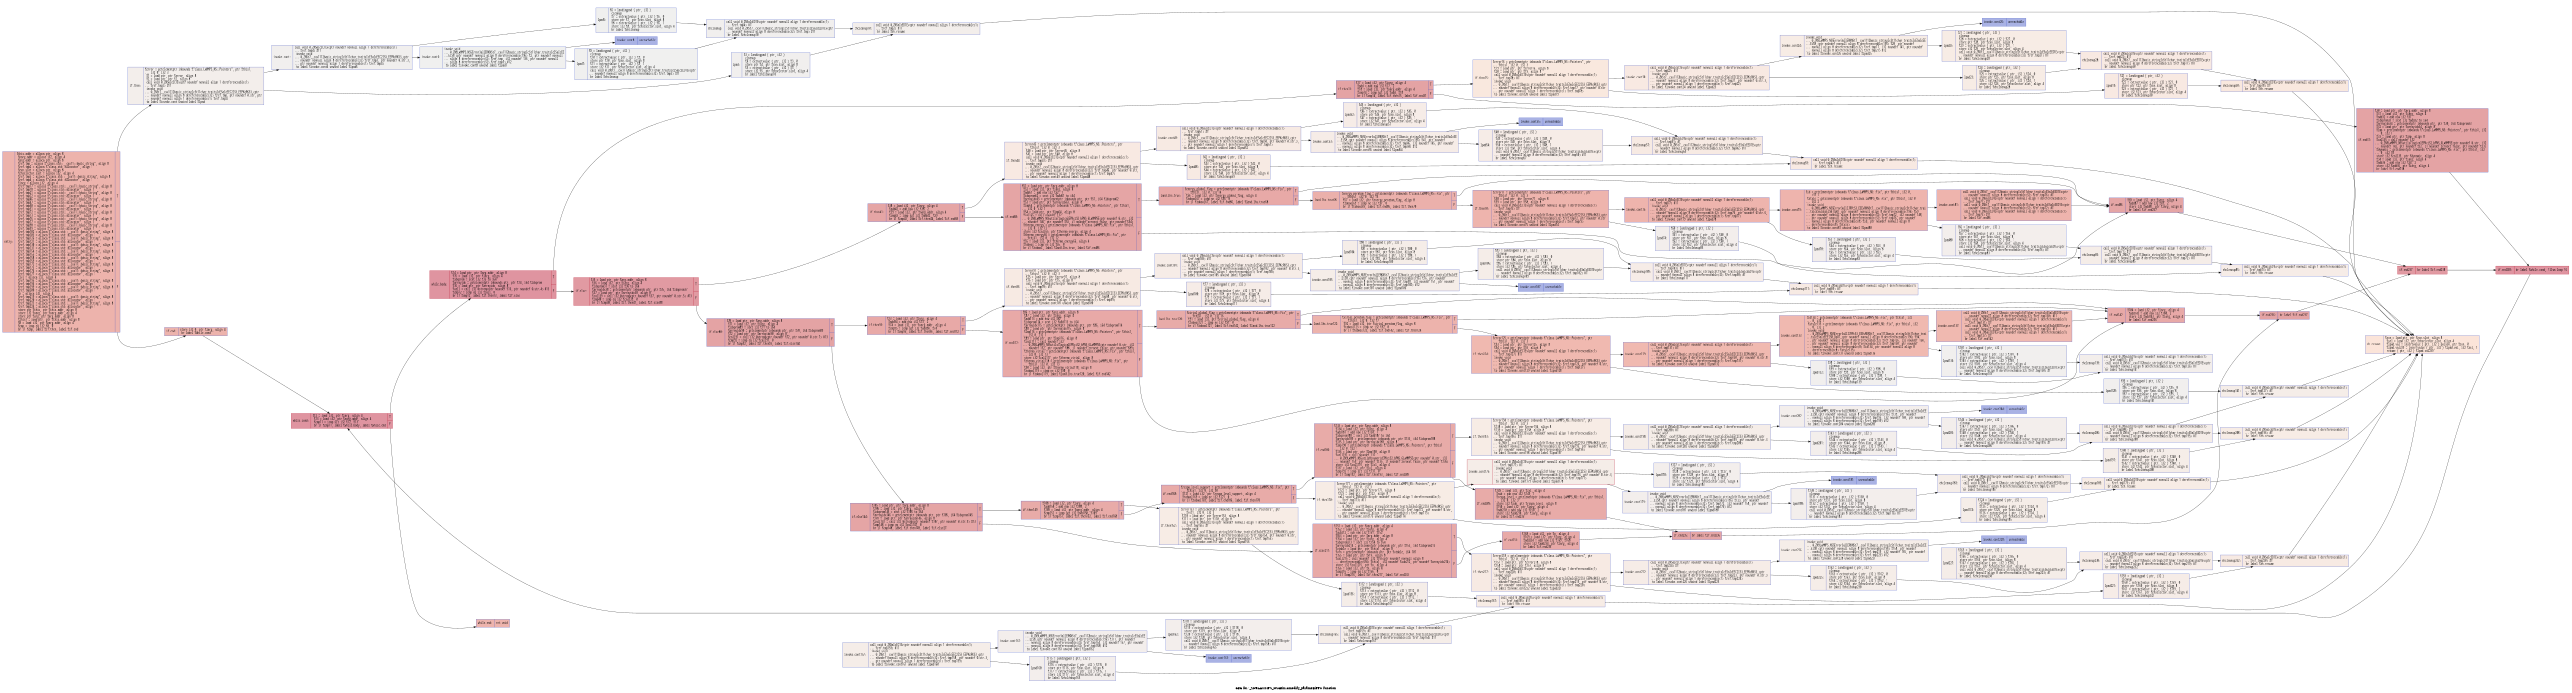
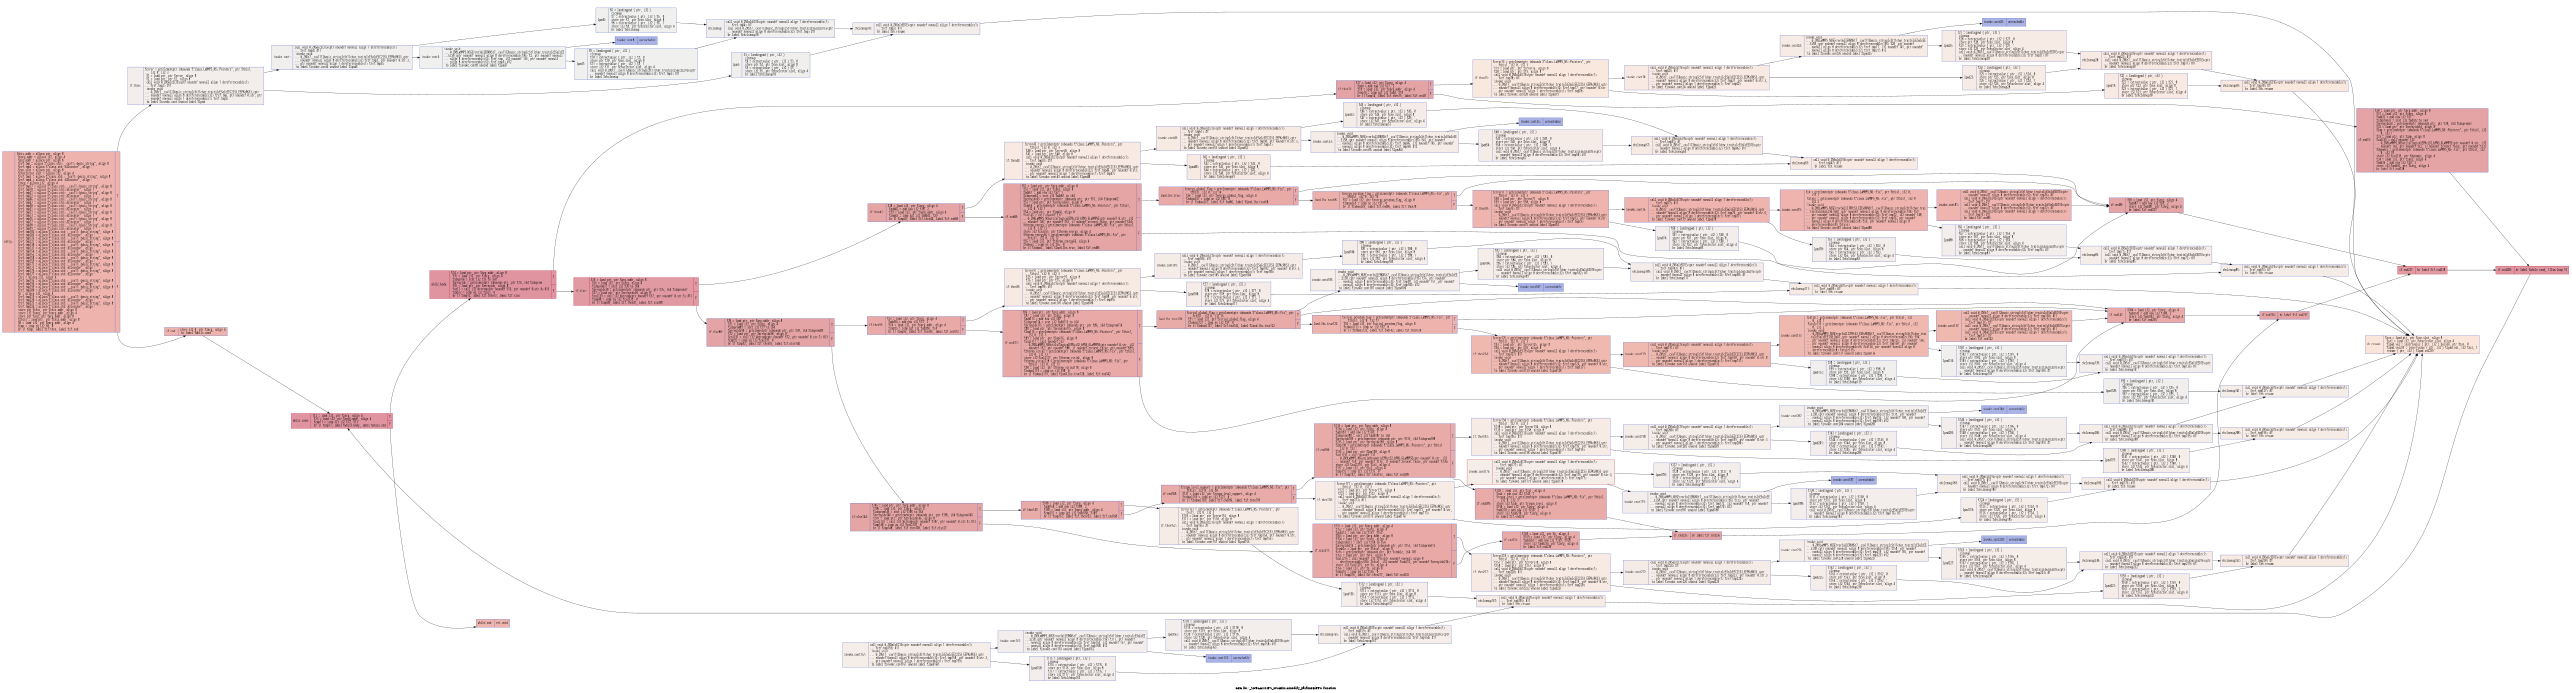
(2189, 189) -> none
(1305, 273) -> (1317, 300)
none -> (1934, 557)
